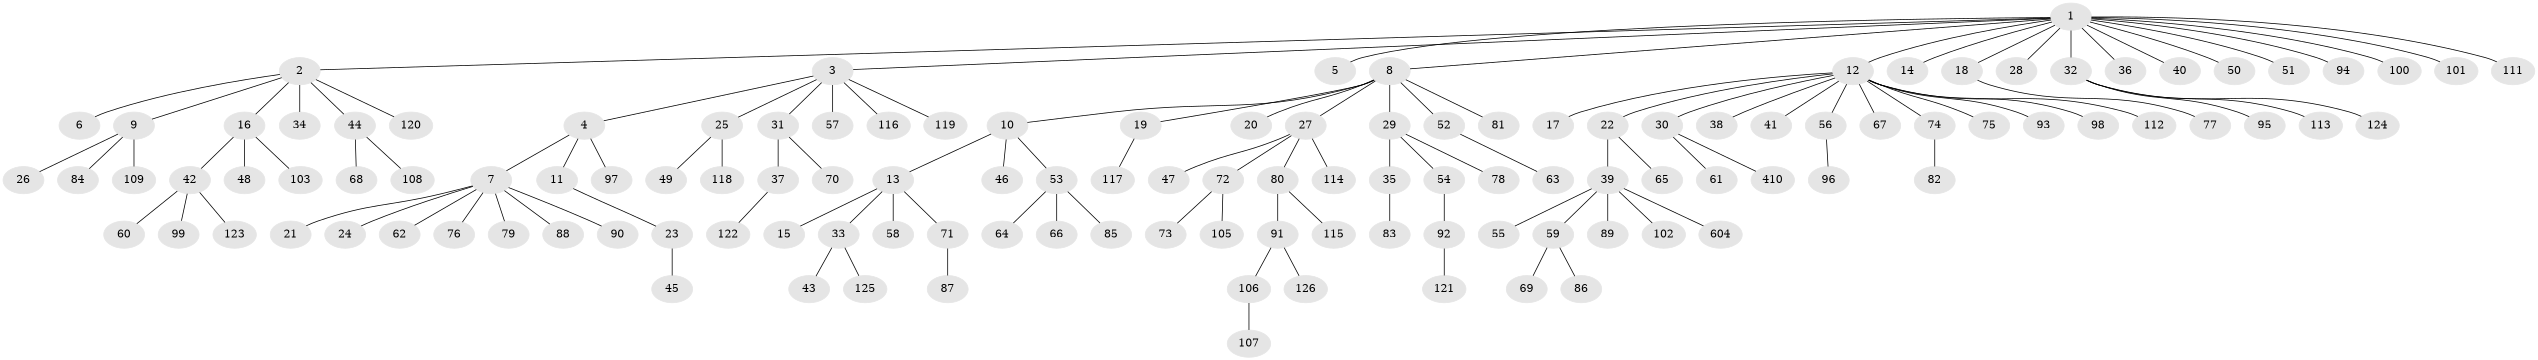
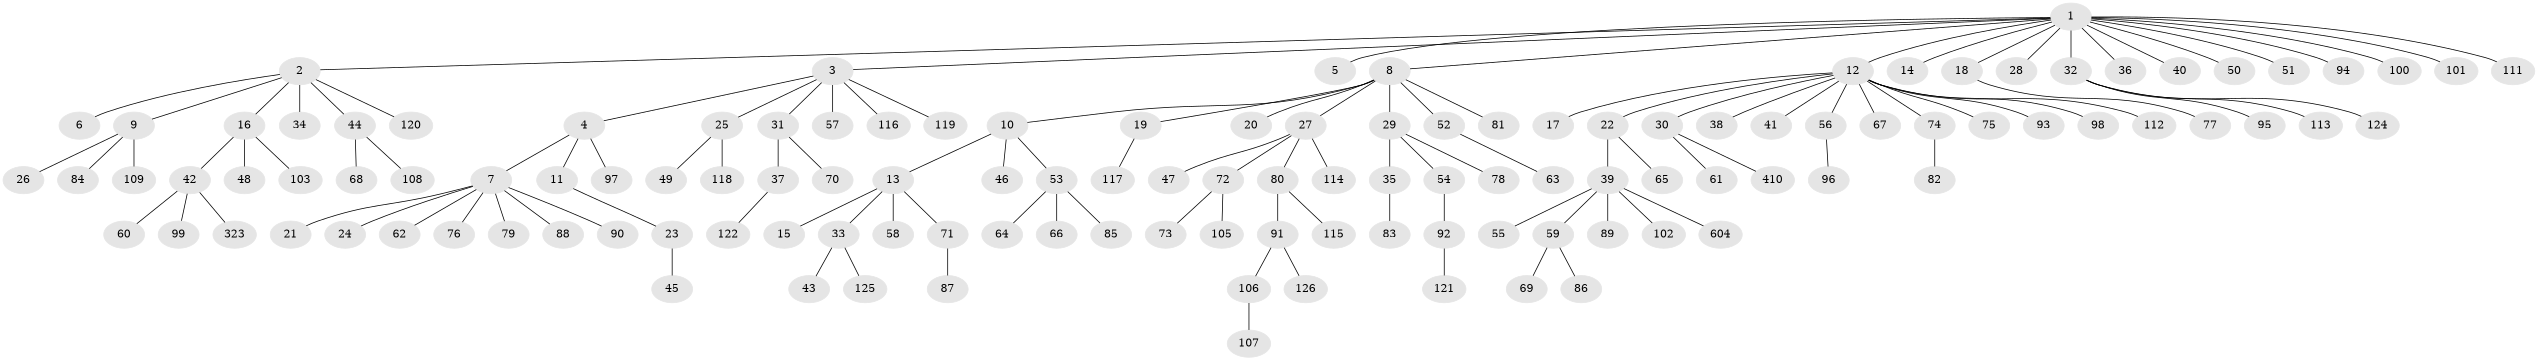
(235, 235) -> (235, 235)
